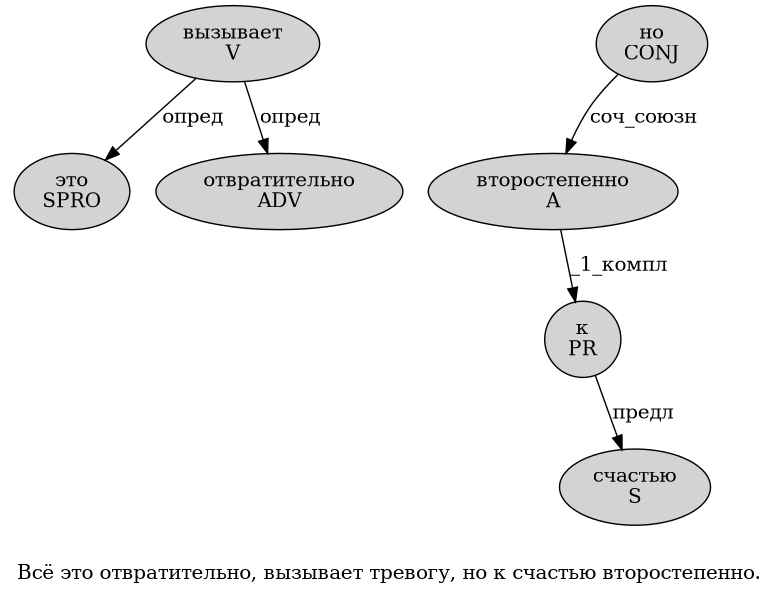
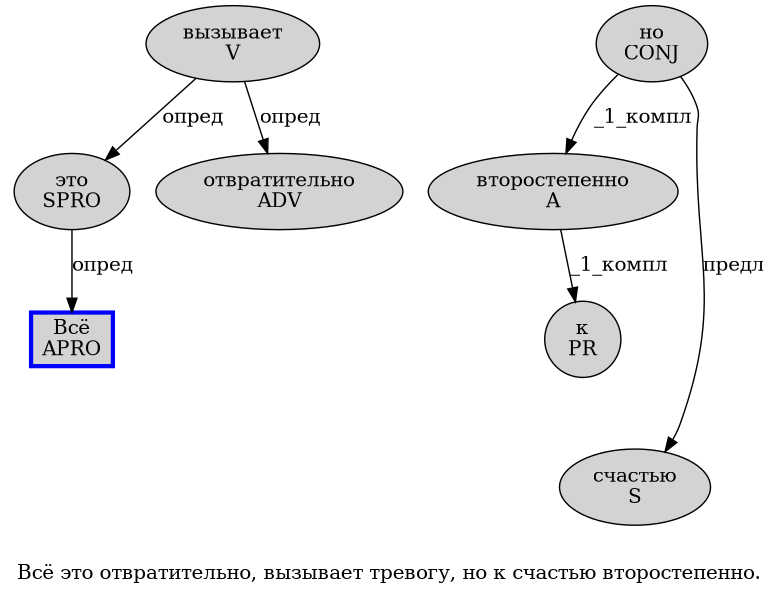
(643, 118) -> (643, 118)
none -> (72, 339)
(606, 406) -> (702, 258)
